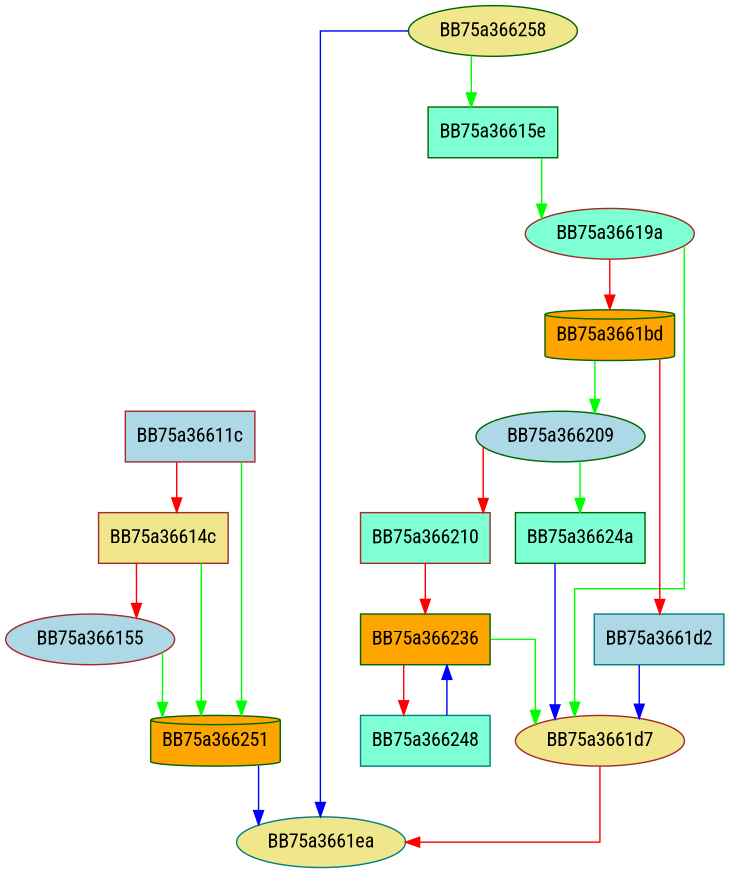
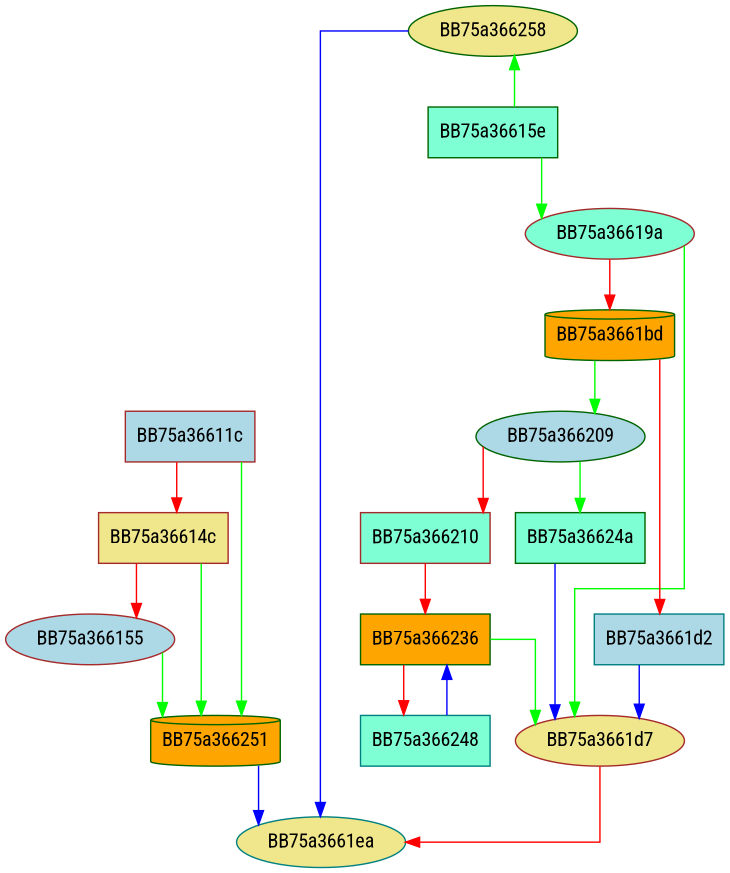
(471, 74) -> (515, 88)
